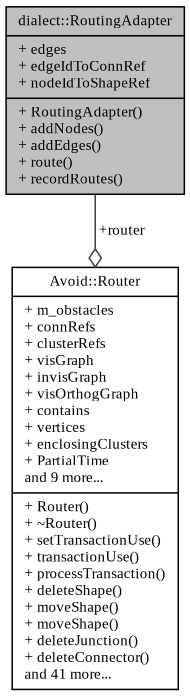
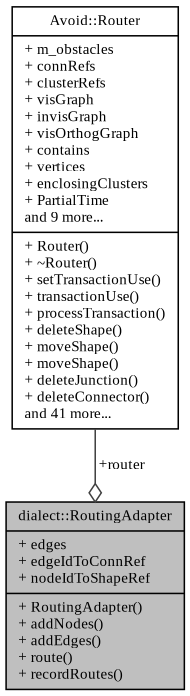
(95, 222) -> (95, 456)
